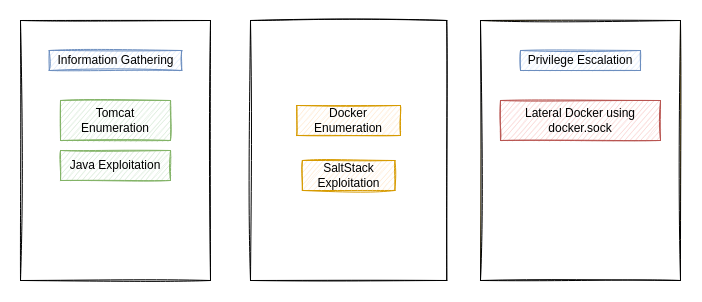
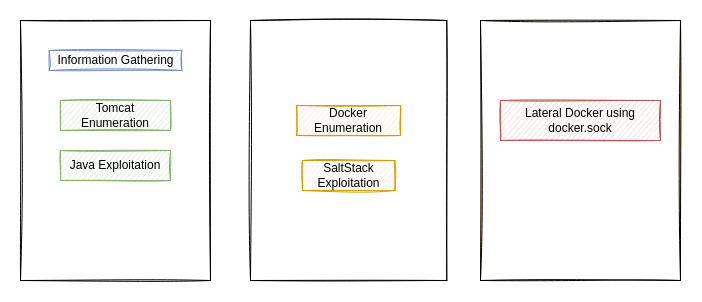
(581, 61) -> none
(116, 121) -> (116, 116)
